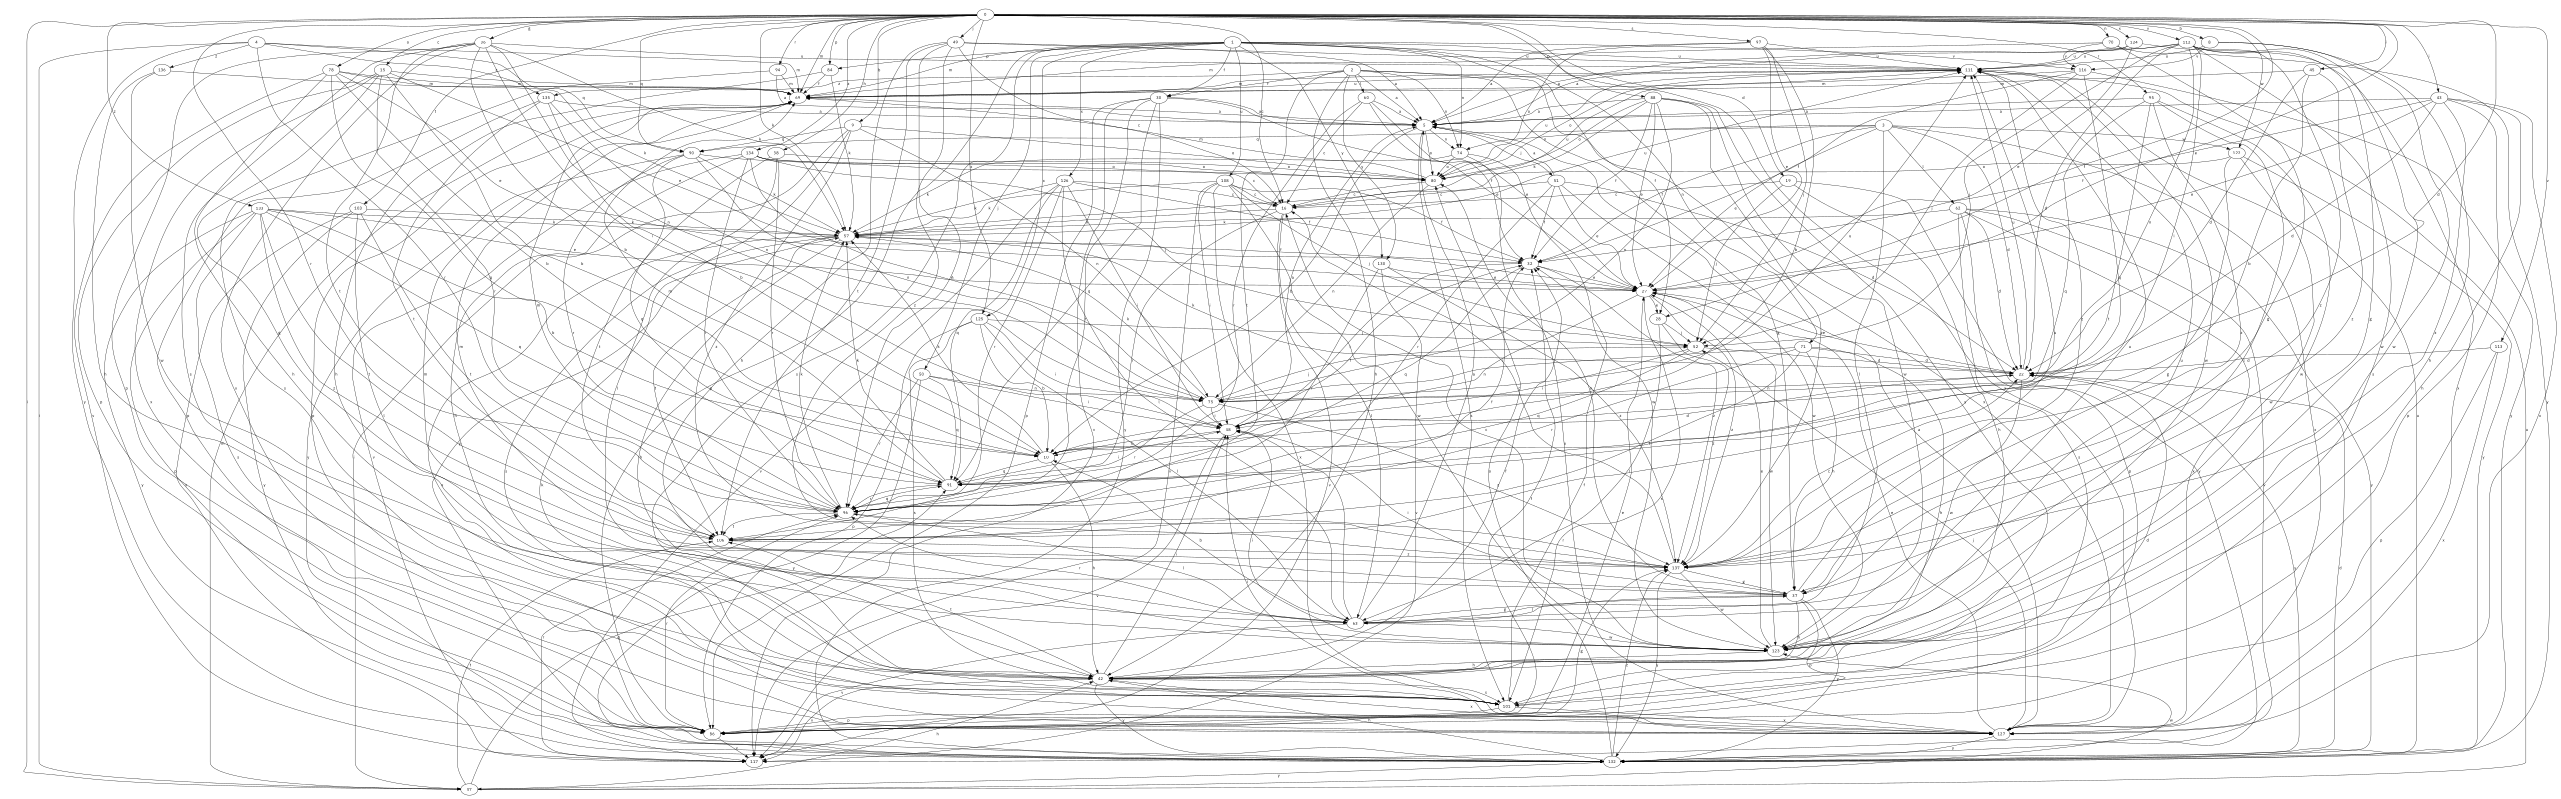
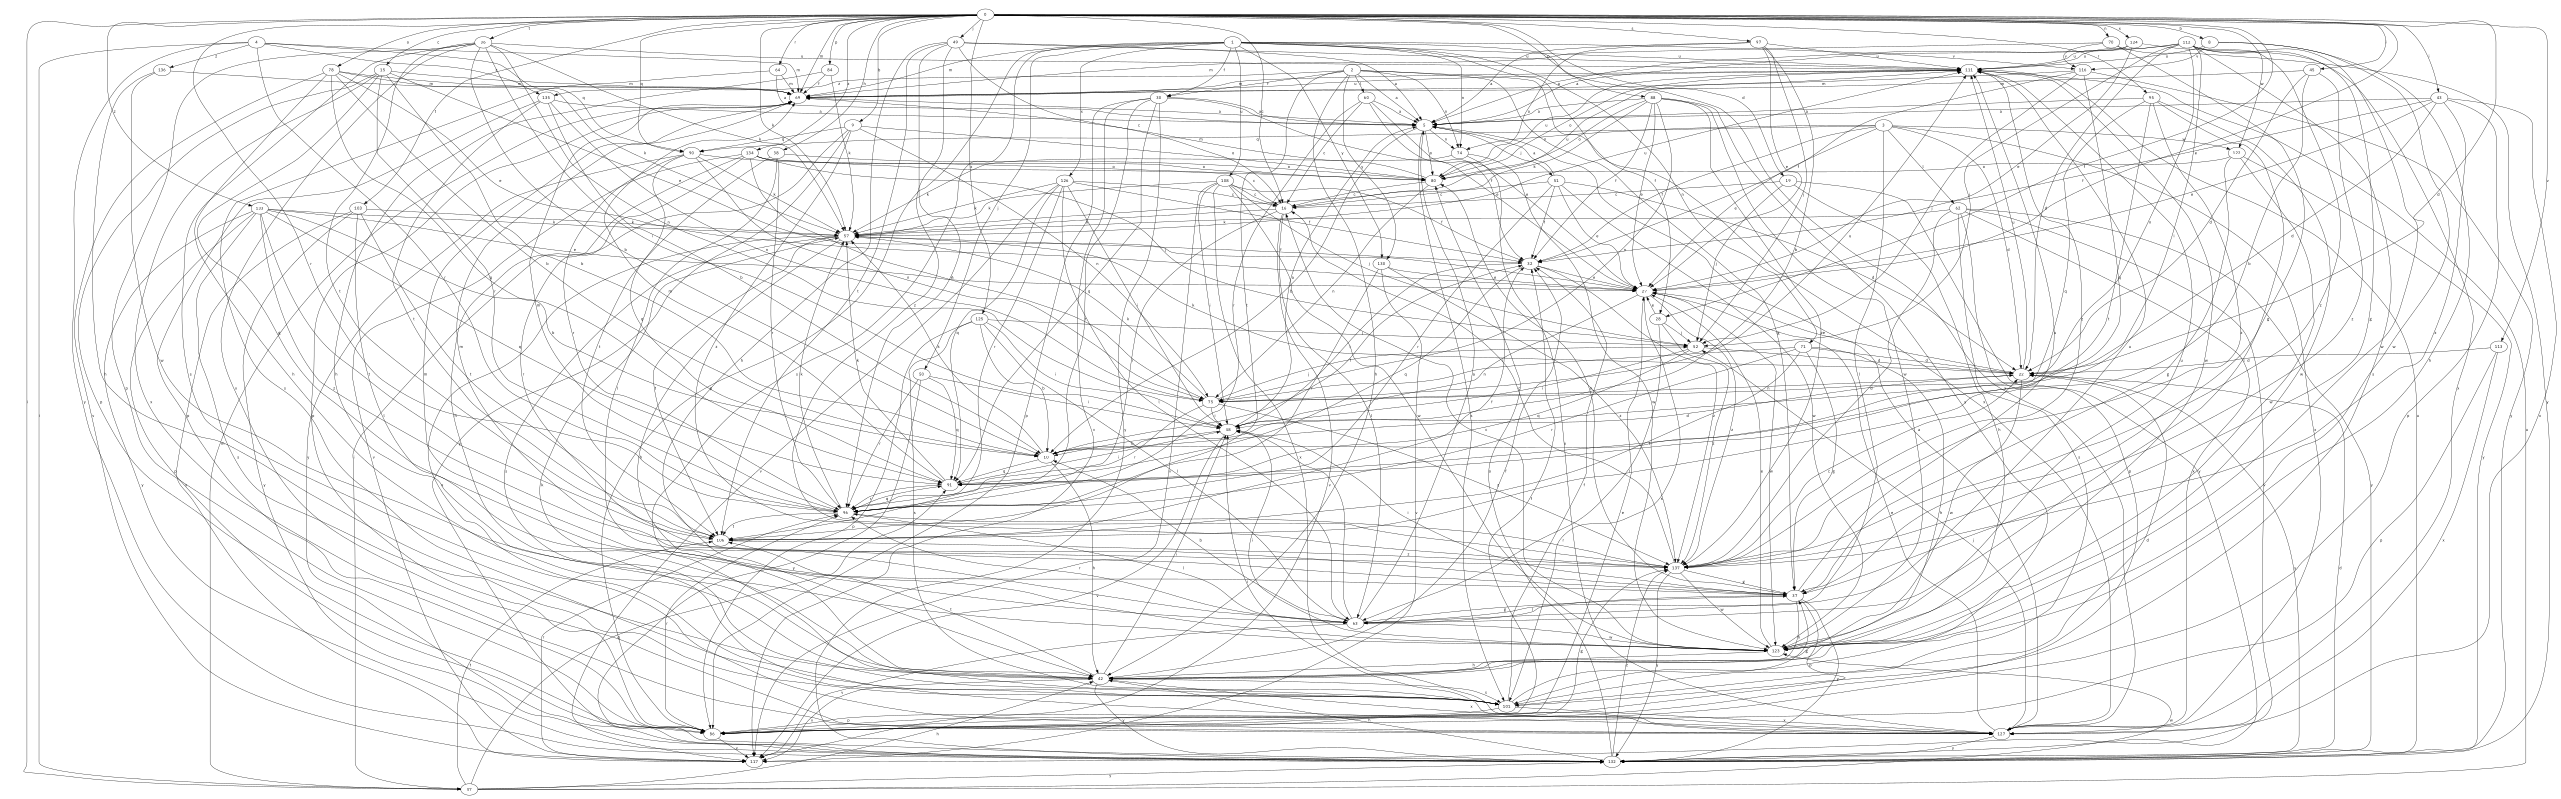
(1586, 18) -> none
(529, 29) -> (529, 29)
(985, 54) -> none
(778, 70) -> (778, 70)
(1043, 85) -> none
(1446, 165) -> none
(1997, 285) -> (1850, 408)
(1654, 303) -> (1651, 307)
(712, 363) -> (986, 552)
(1050, 392) -> none
(1834, 471) -> (1834, 471)
(1988, 635) -> none
none -> (1681, 672)
(1042, 780) -> (1039, 776)
